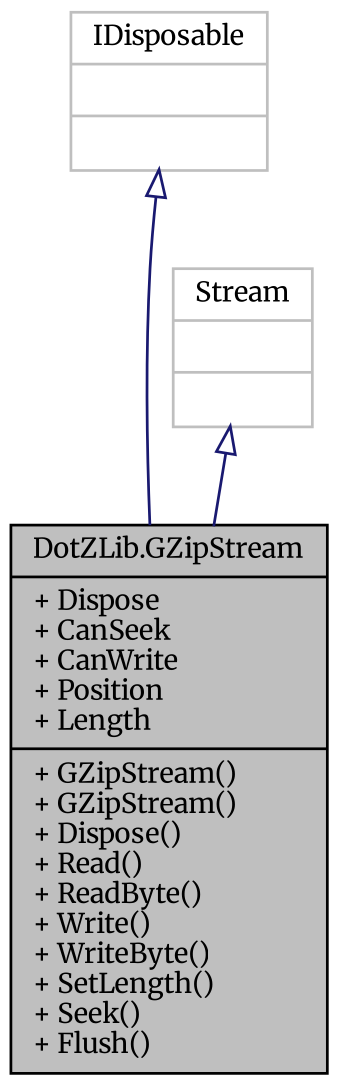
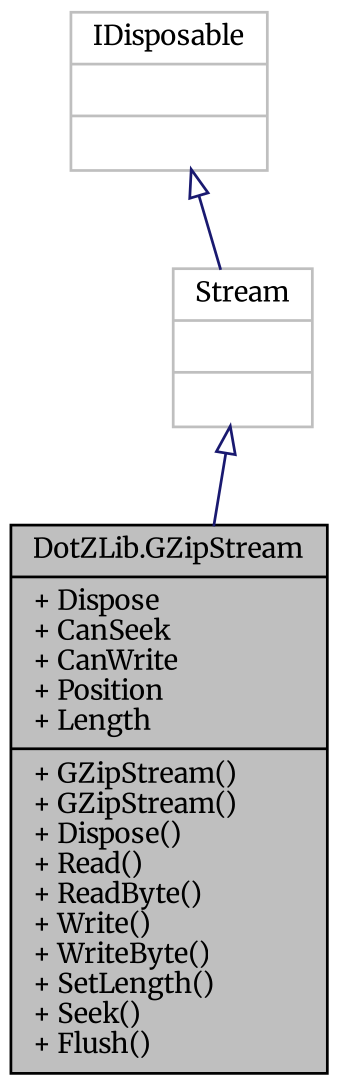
(147, 361) -> (210, 233)
